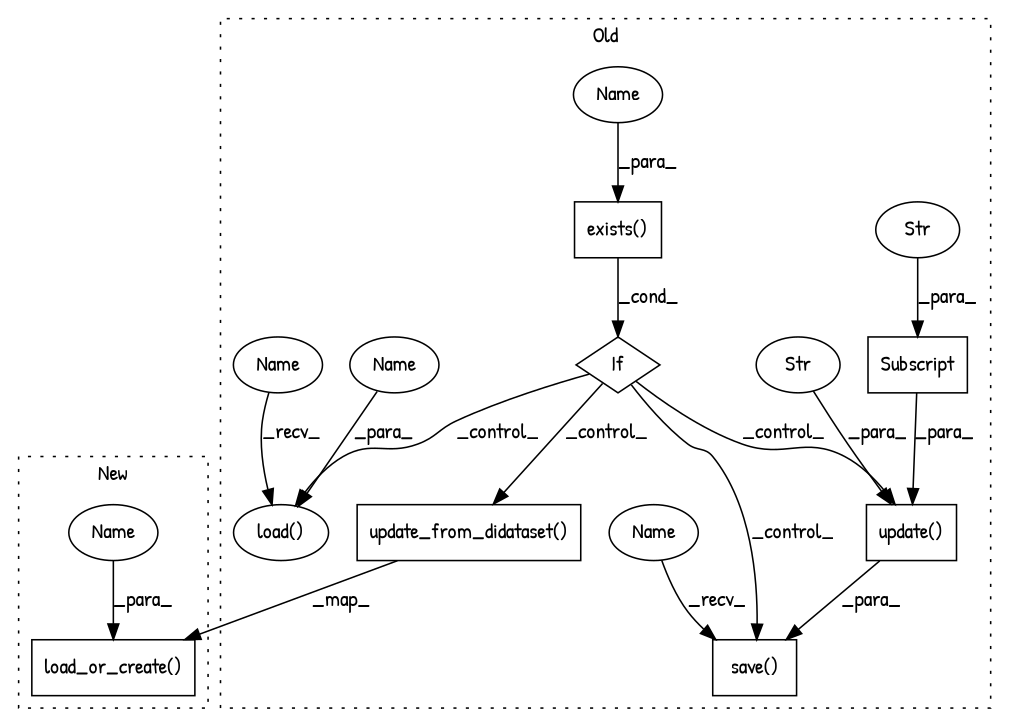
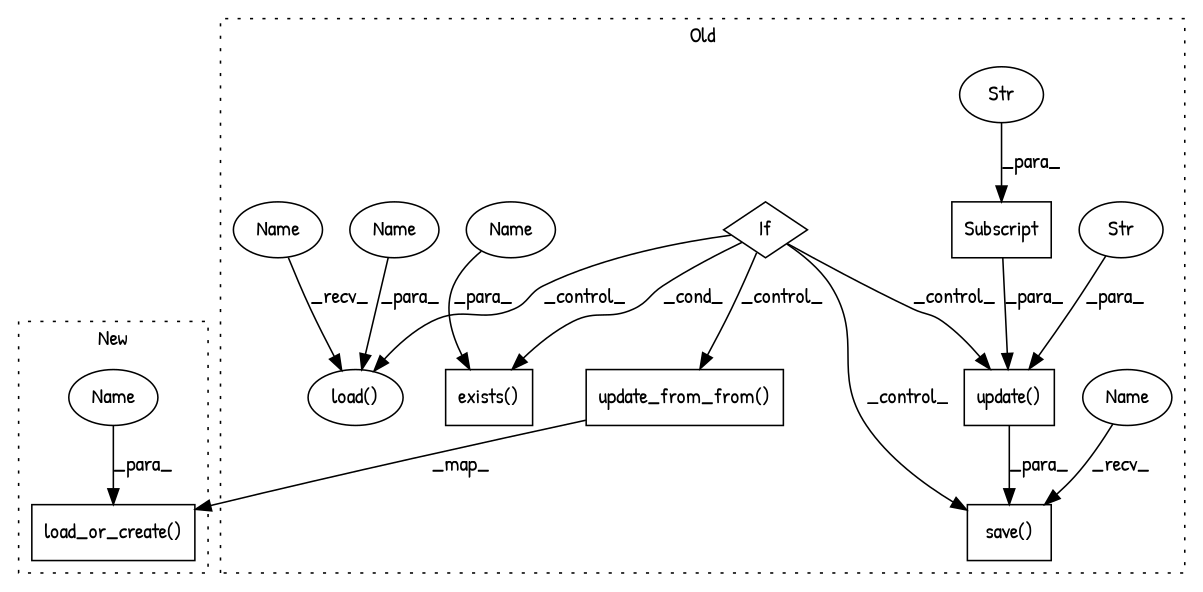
(618, 290) -> (635, 308)
(469, 533) -> (685, 398)
